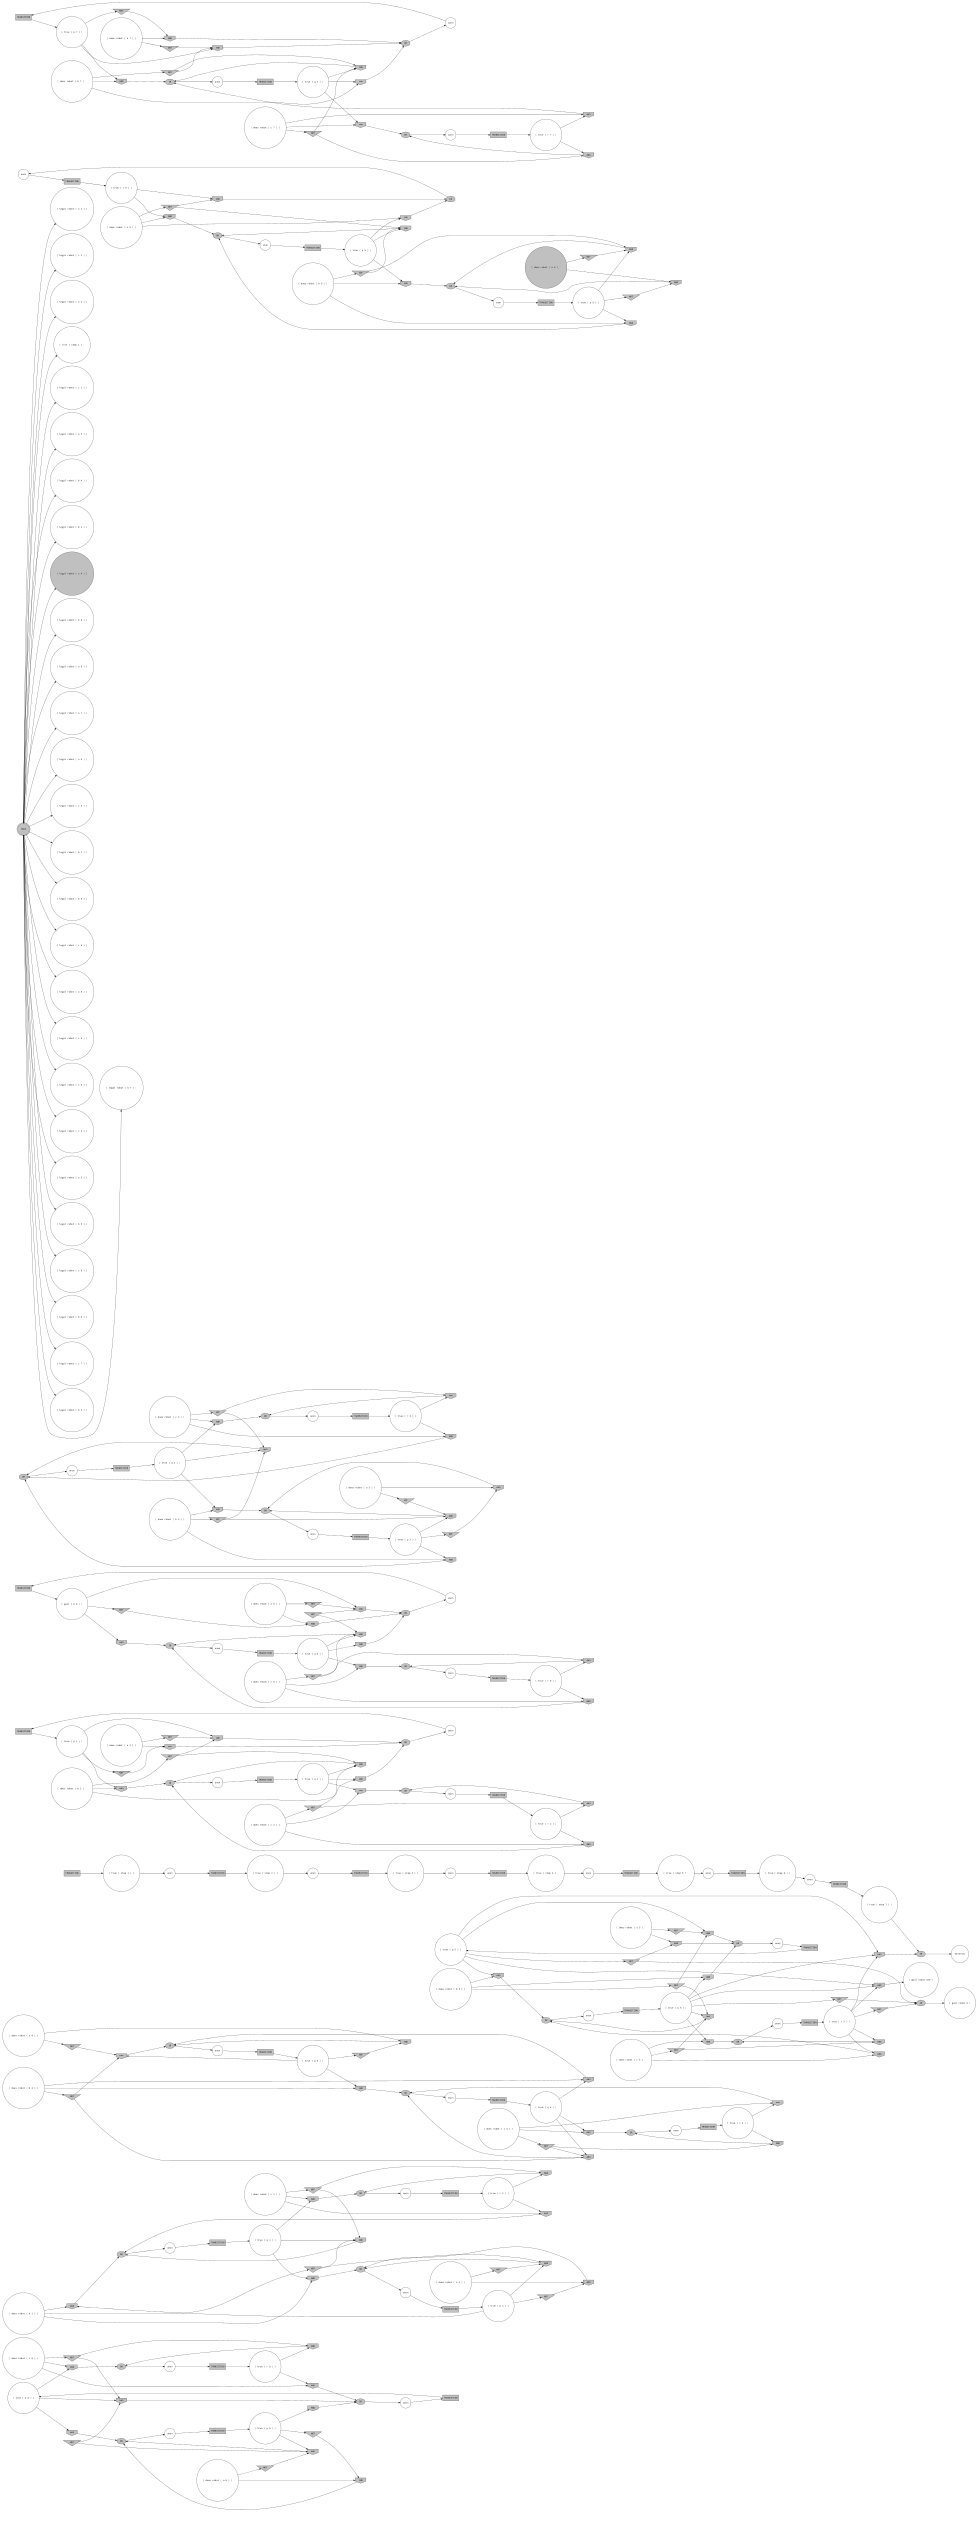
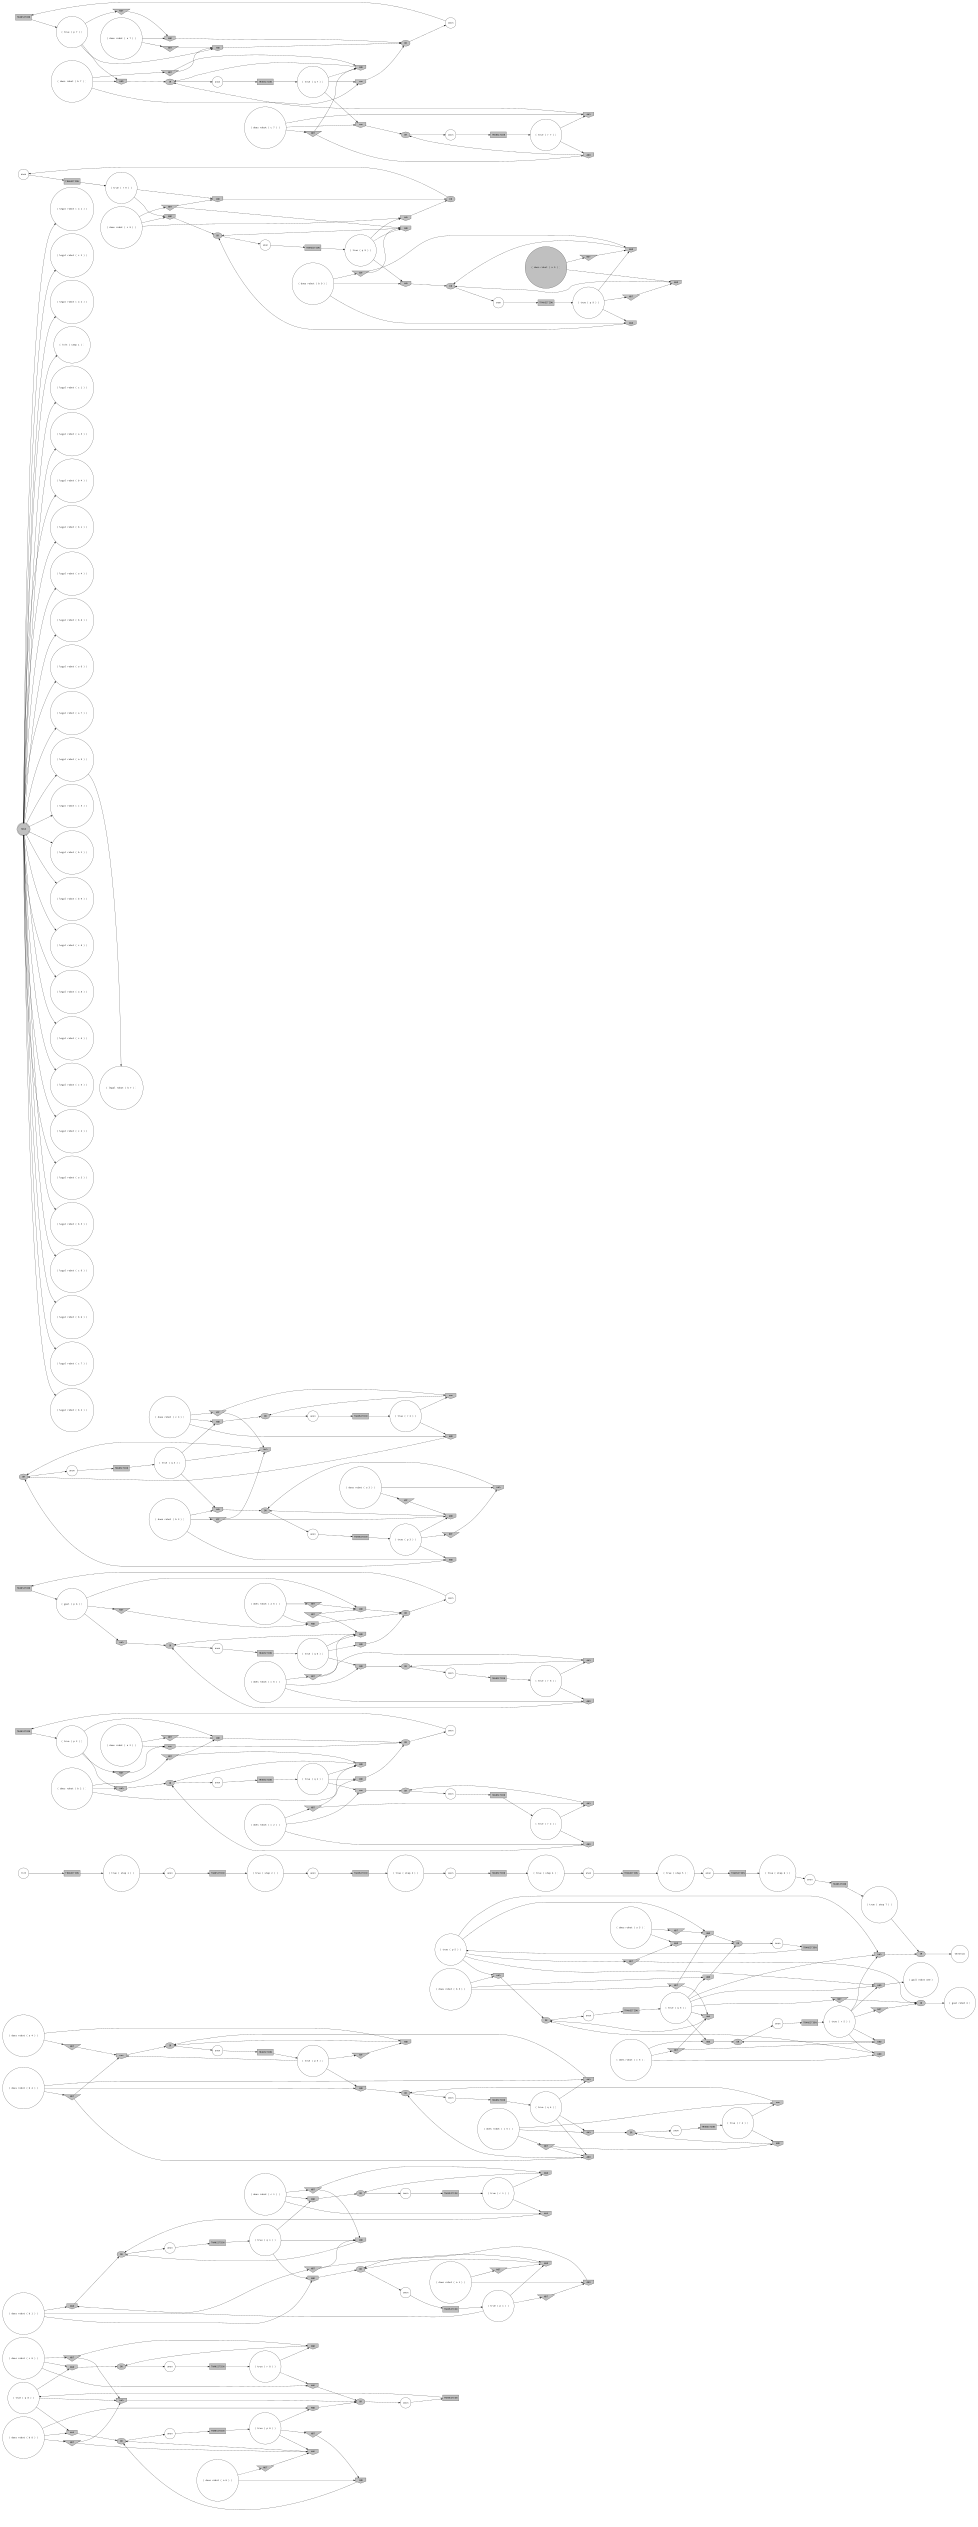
(72, 574) -> (72, 574)
(36, 1320) -> (115, 917)
none -> (24, 1873)
none -> (24, 2438)
